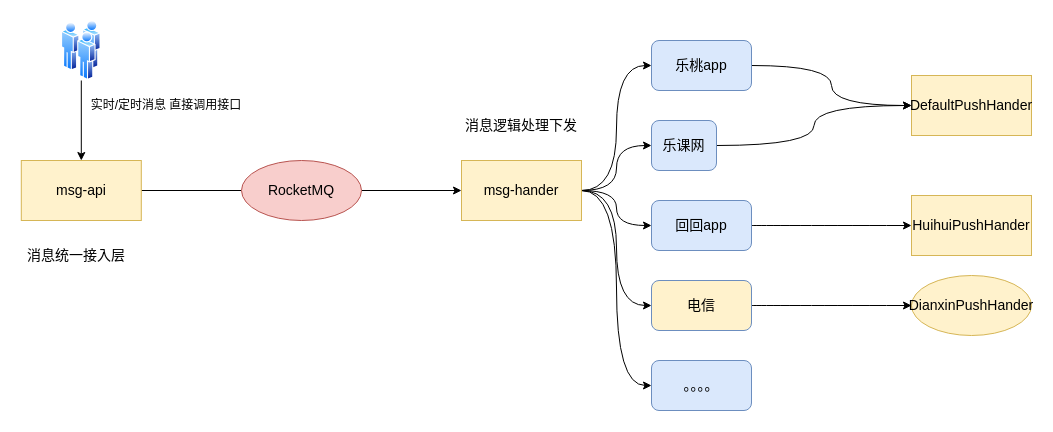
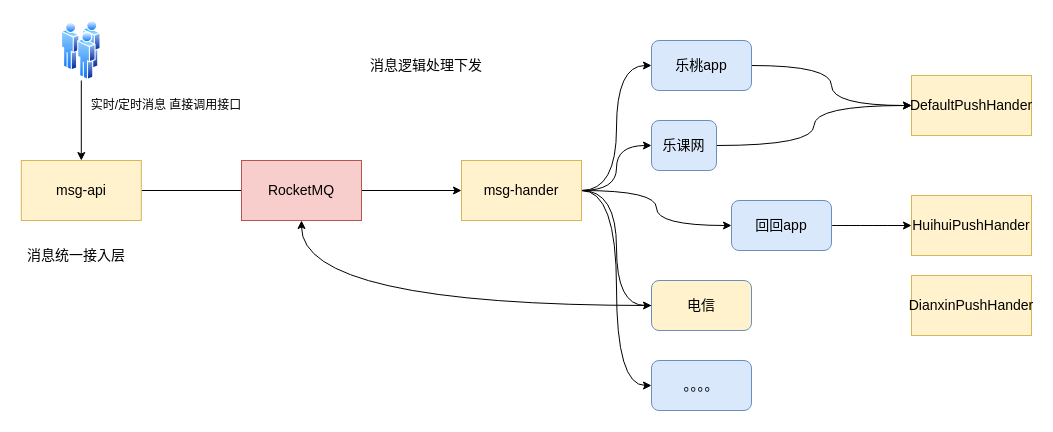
(522, 126) -> (427, 66)
(302, 191) -> (302, 191)
(702, 226) -> (782, 226)
(831, 306) -> (458, 297)
(972, 306) -> (972, 306)
